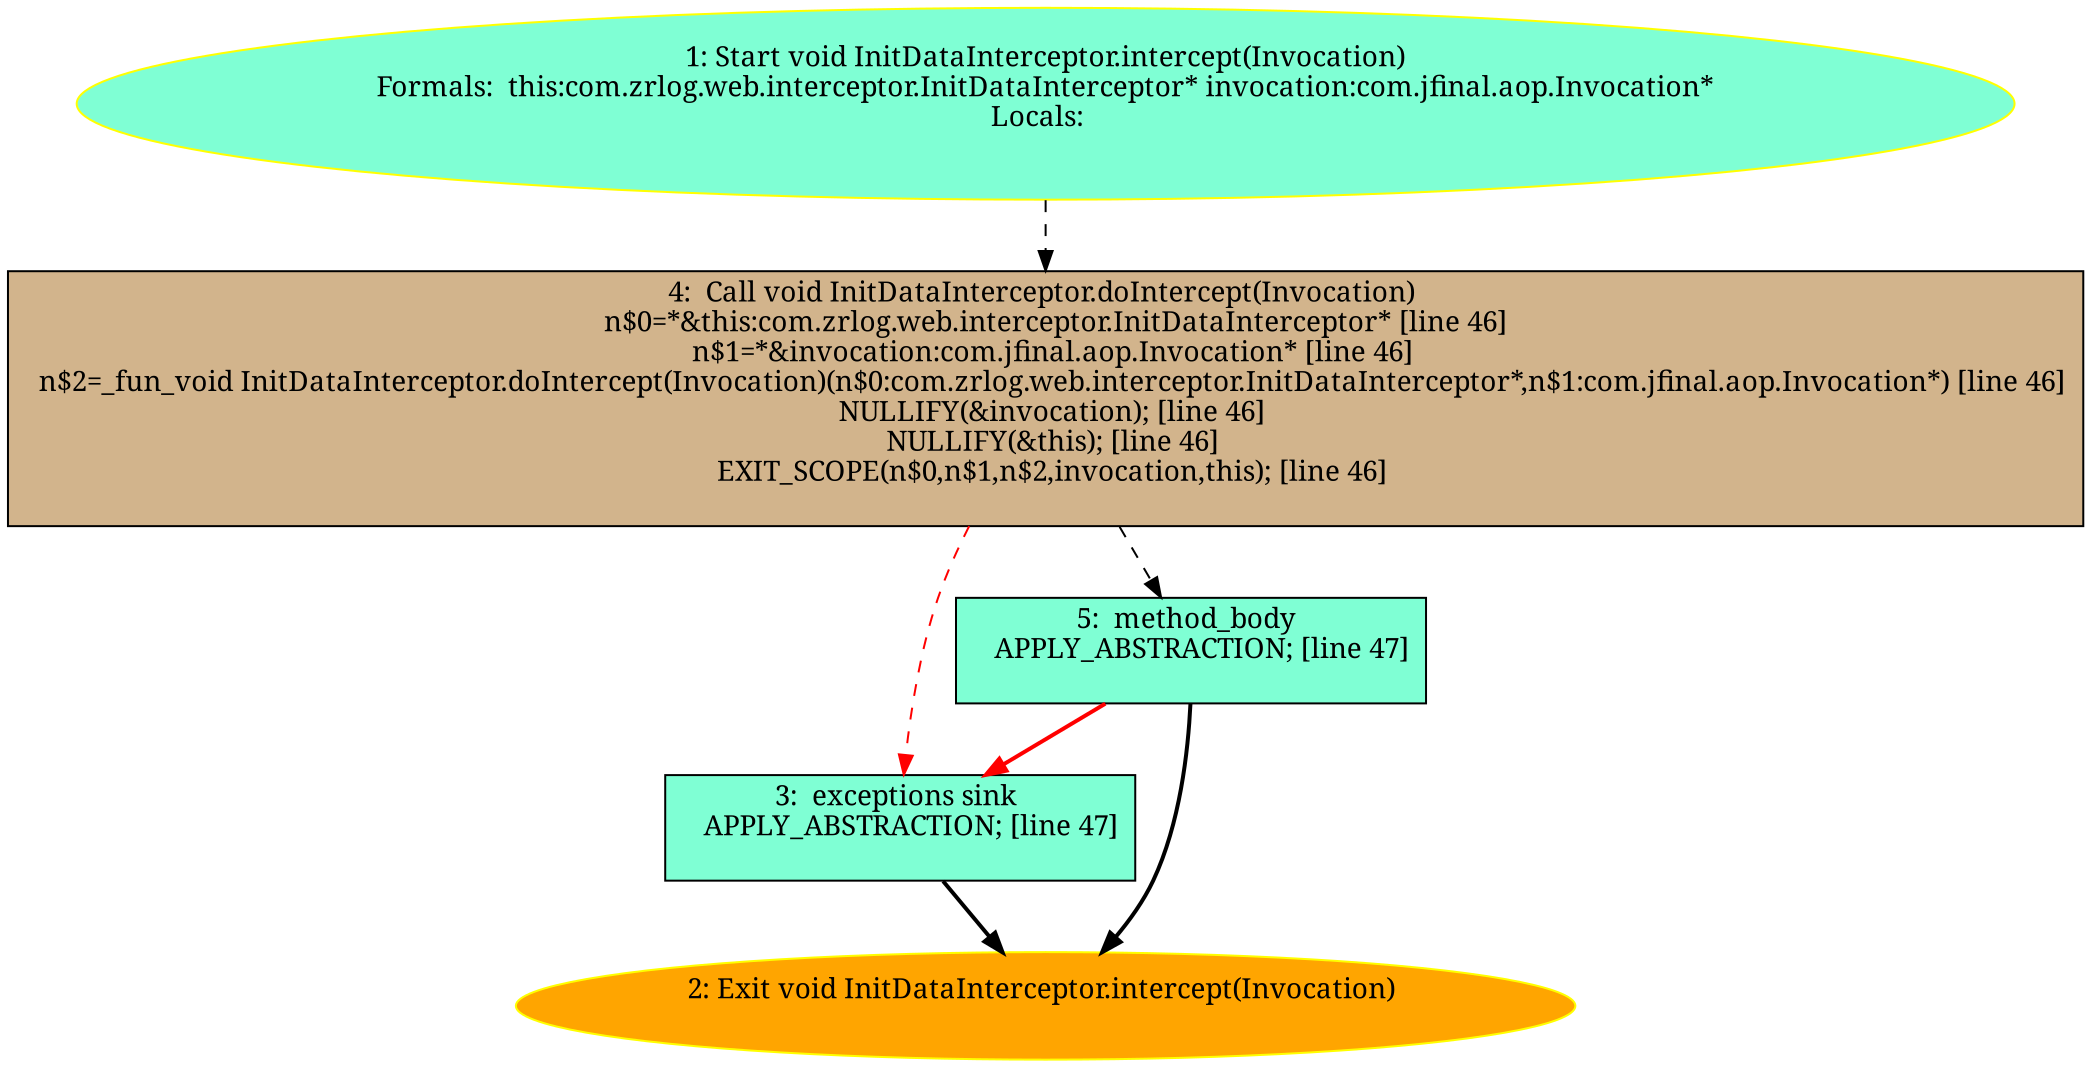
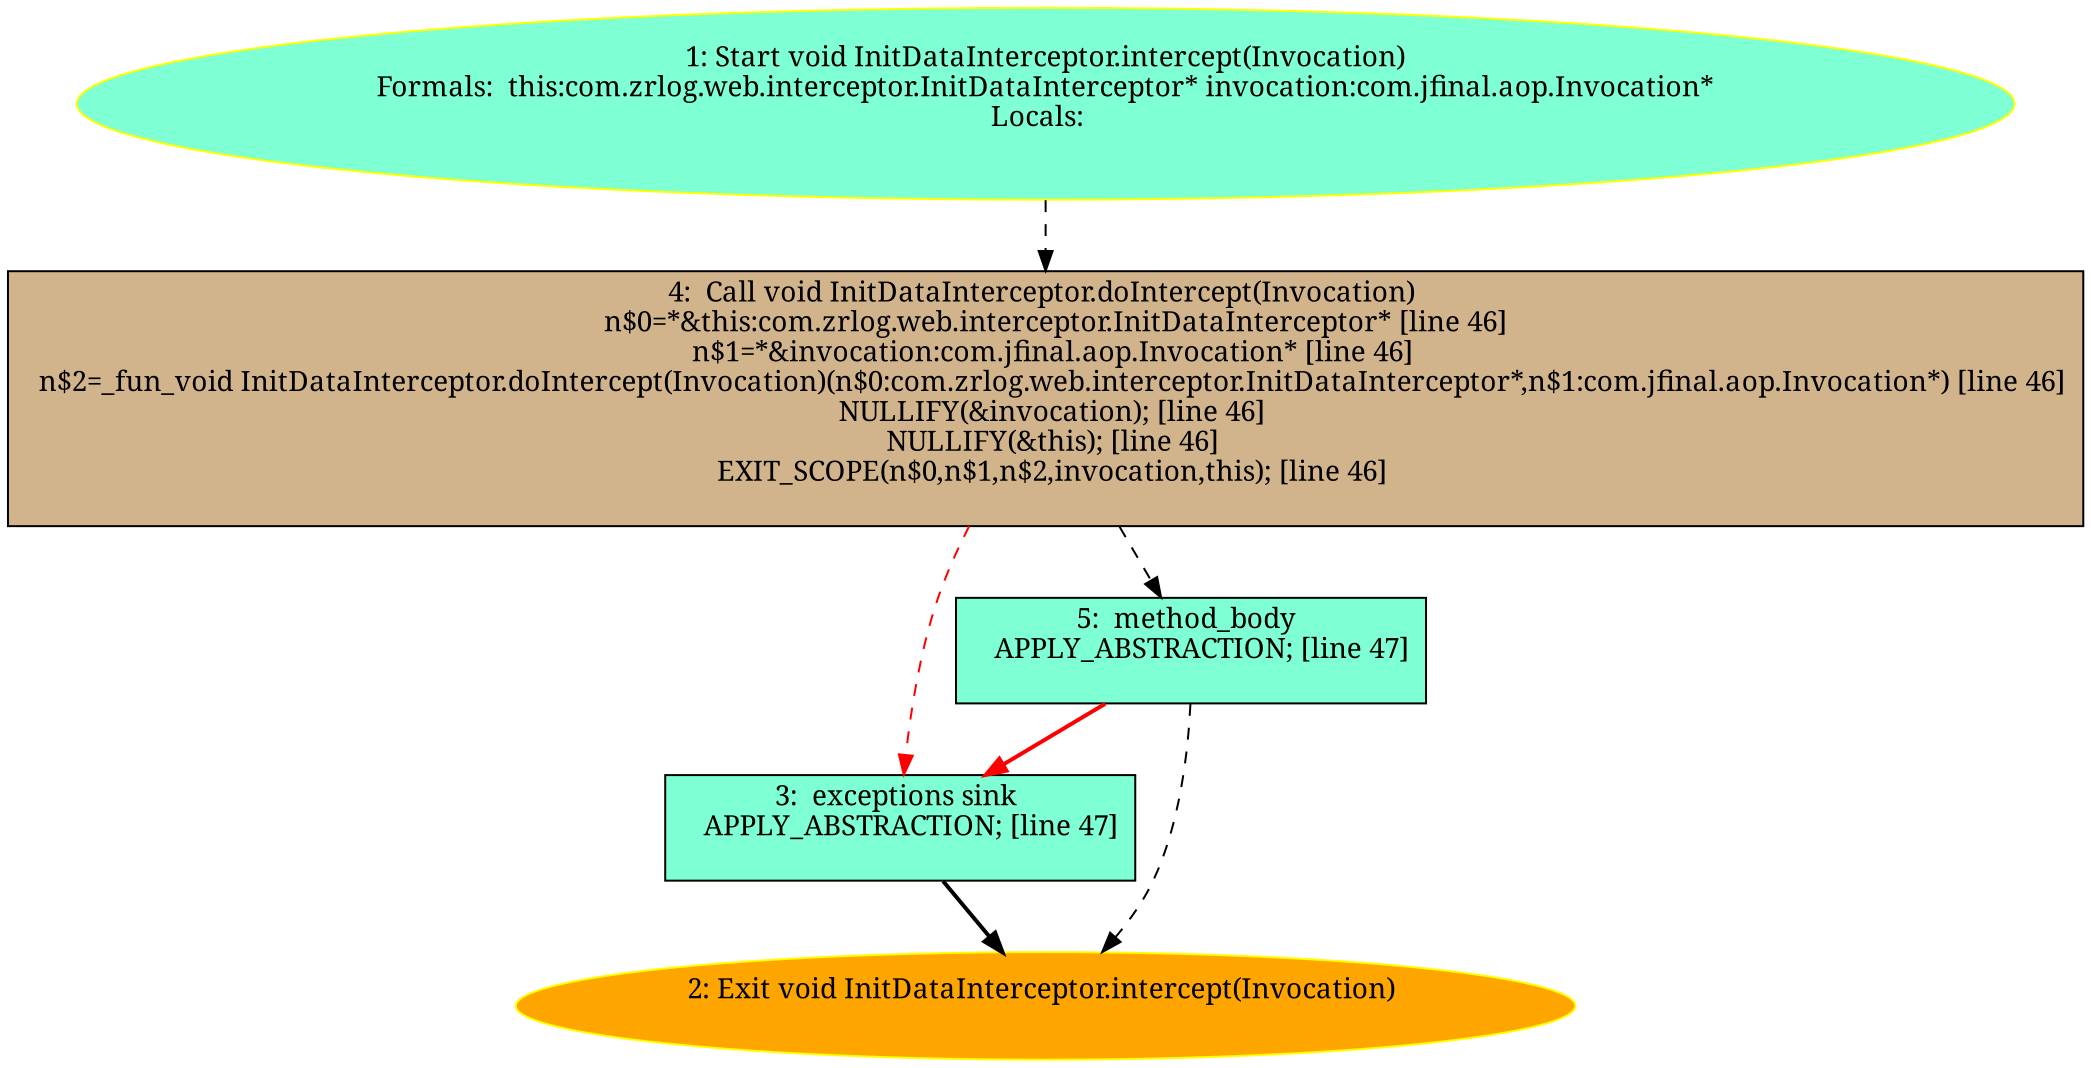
(1172, 827) -> (1172, 827)
